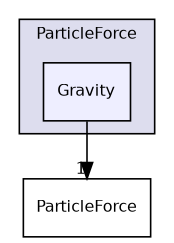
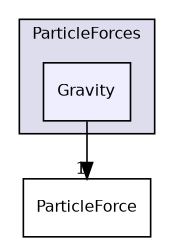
(87, 35) -> (87, 35)
